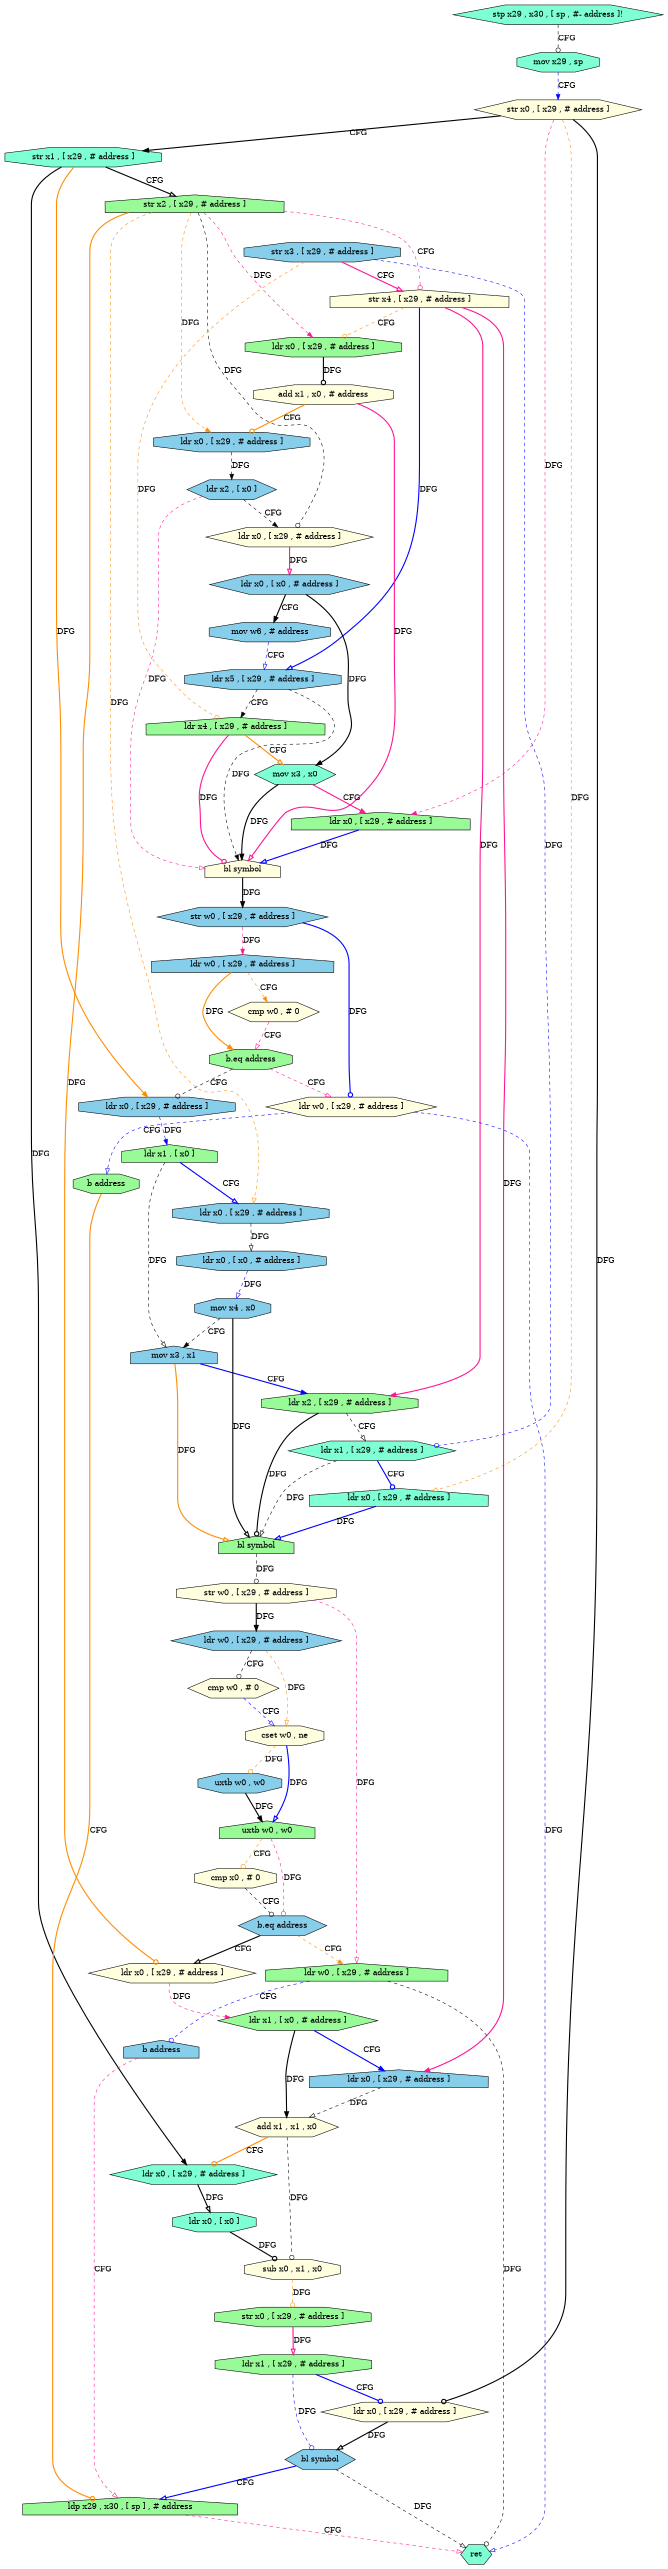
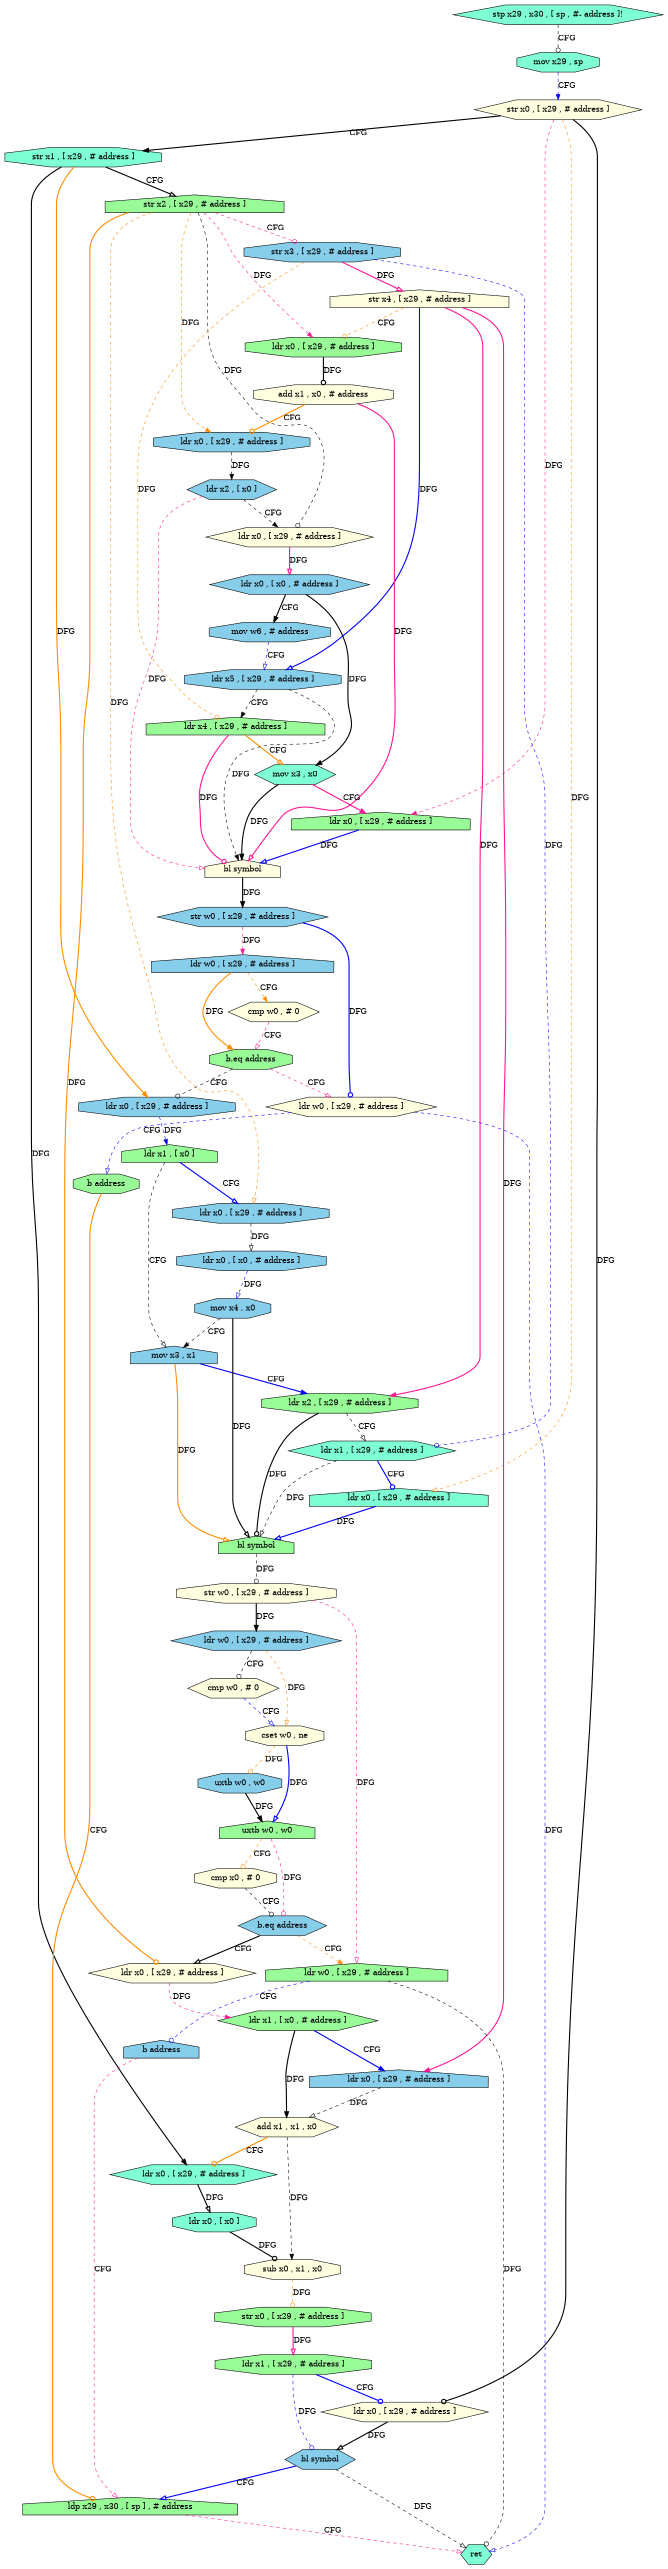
(369, 226) -> (254, 227)
(386, 276) -> (386, 276)
(158, 1261) -> (158, 1261)
(289, 2196) -> (289, 2196)
